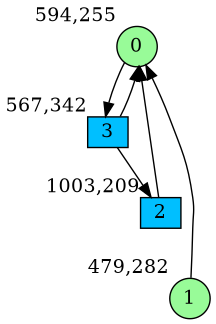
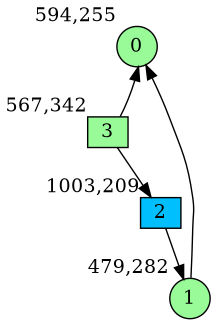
(116, 82) -> none
(108, 132) -> (108, 132)
(150, 139) -> (172, 247)
